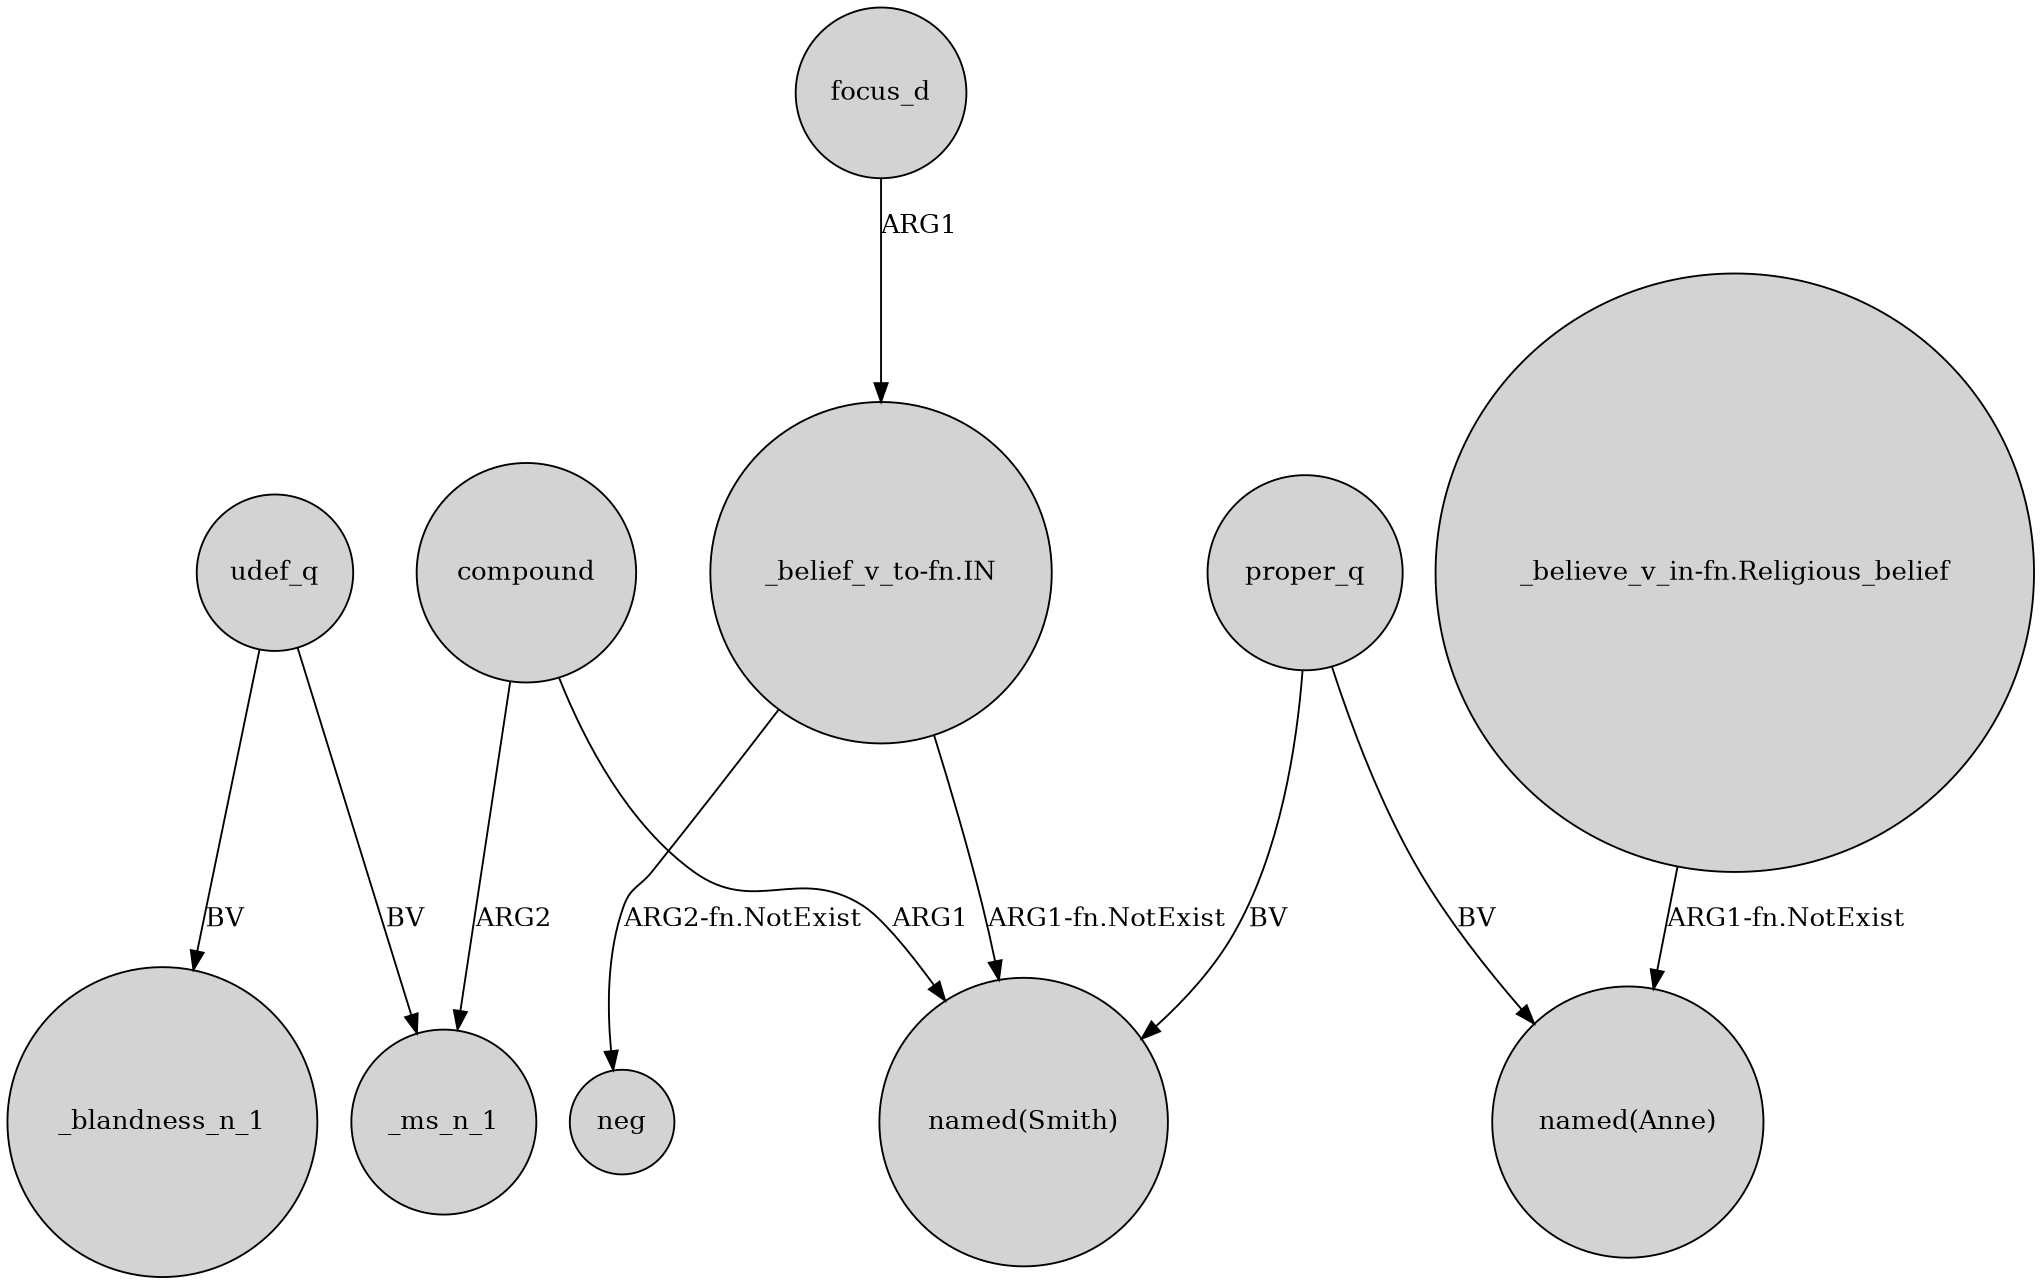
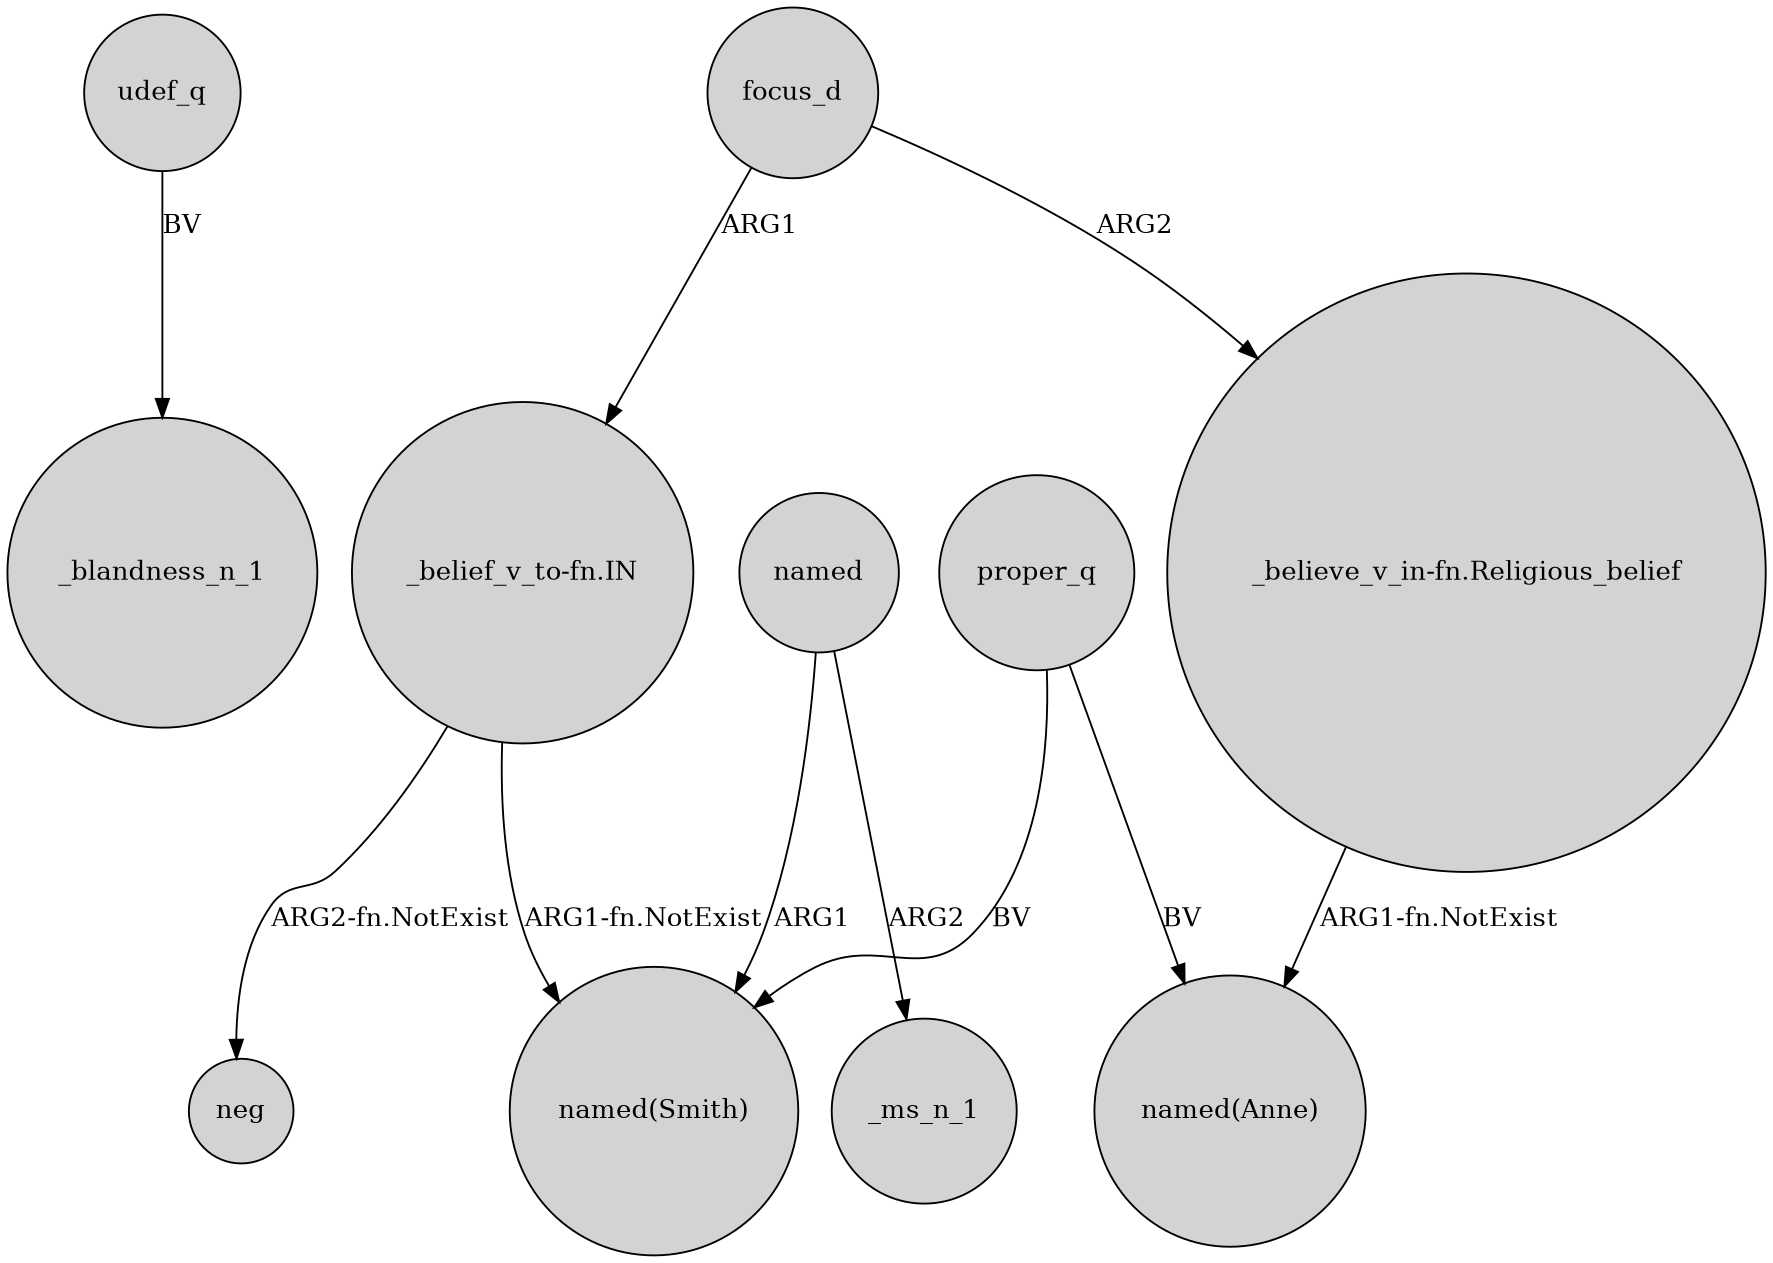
none -> (1066, 221)
(526, 573) -> (819, 573)
(354, 831) -> none
